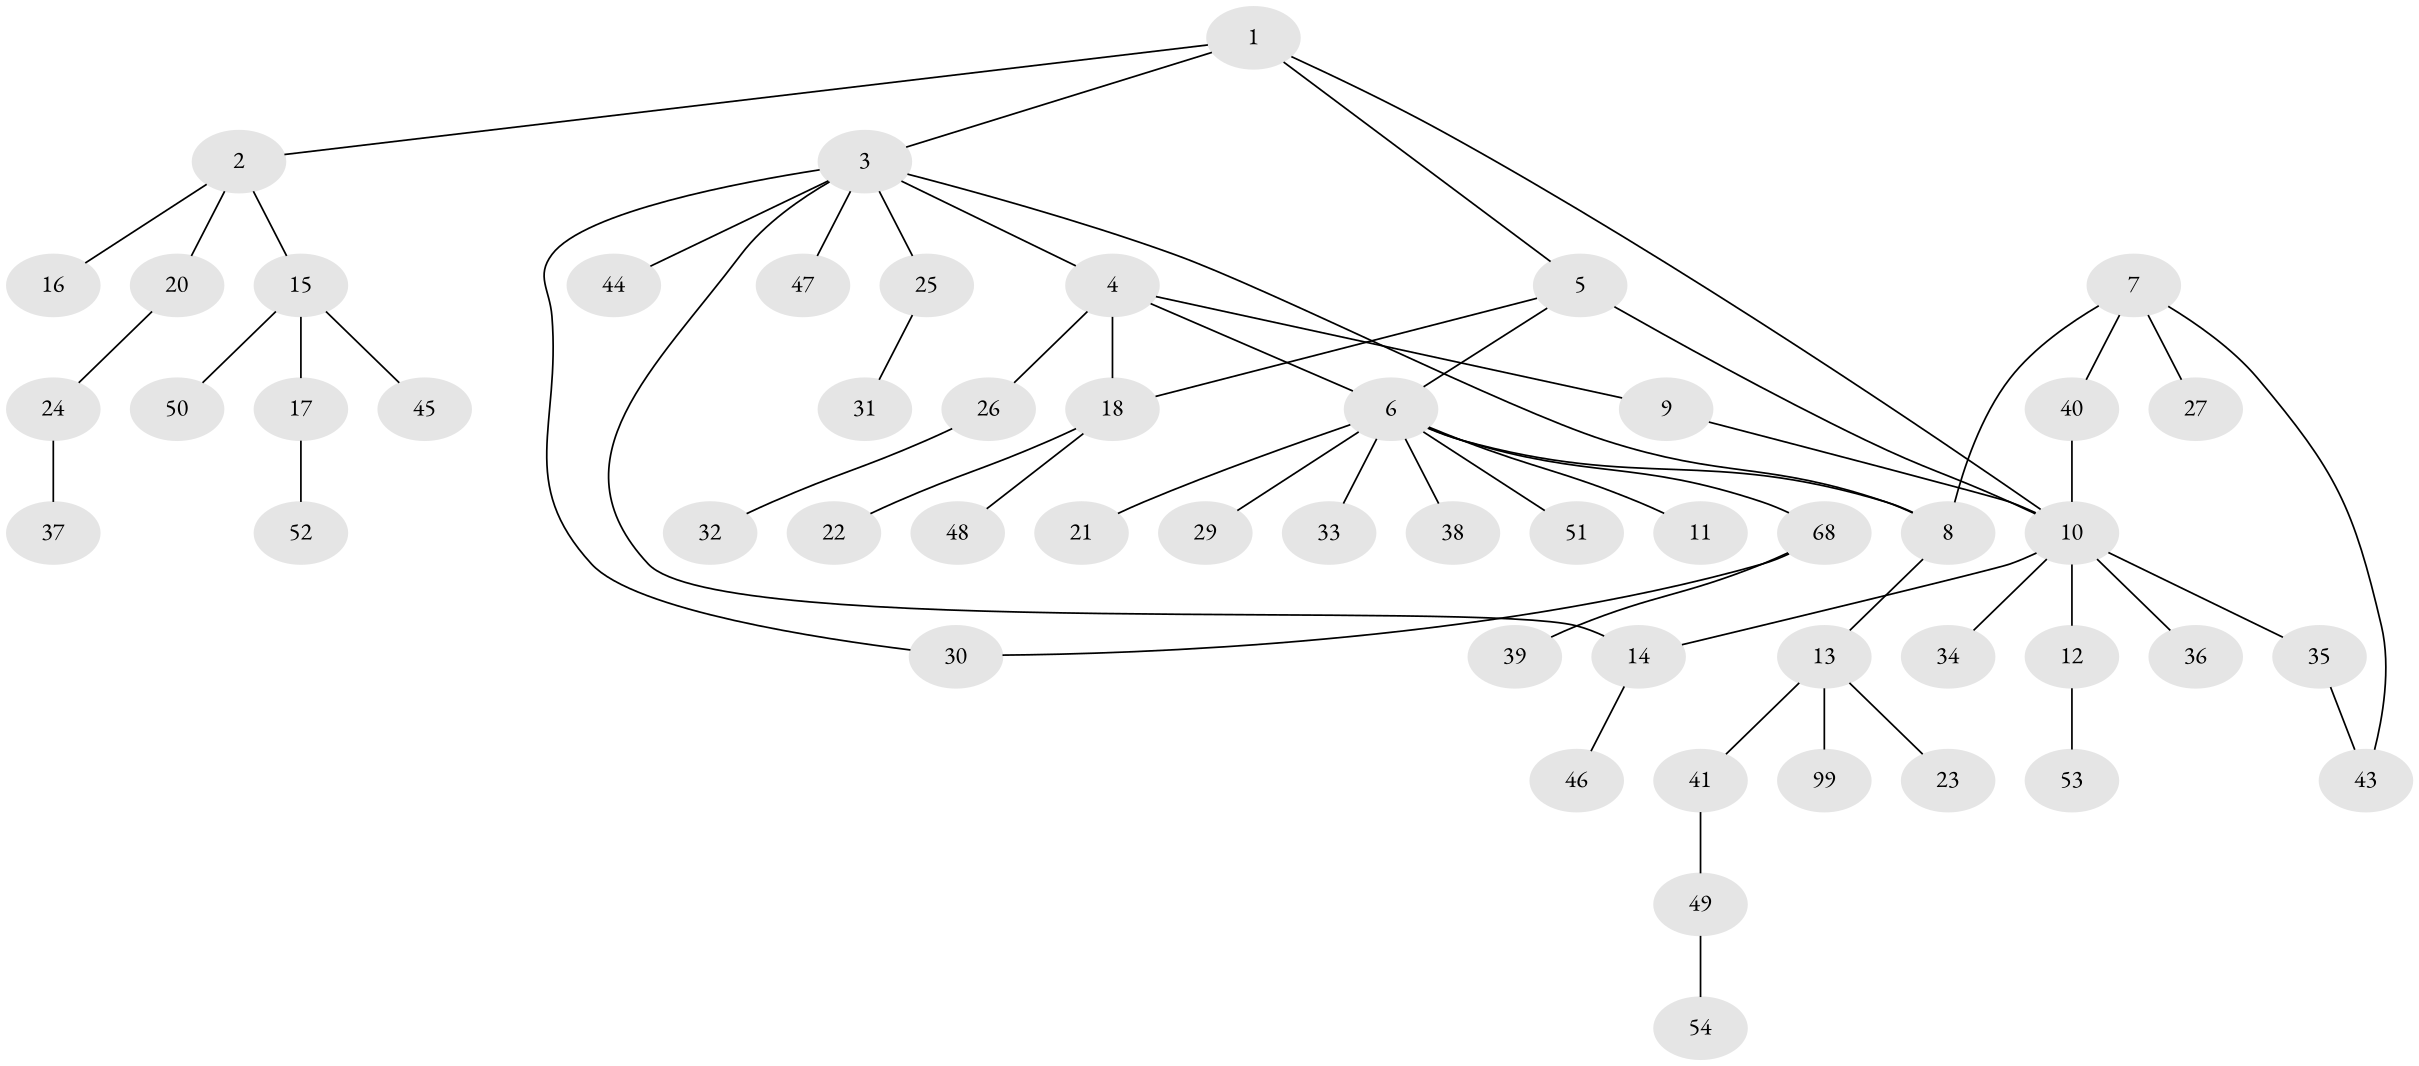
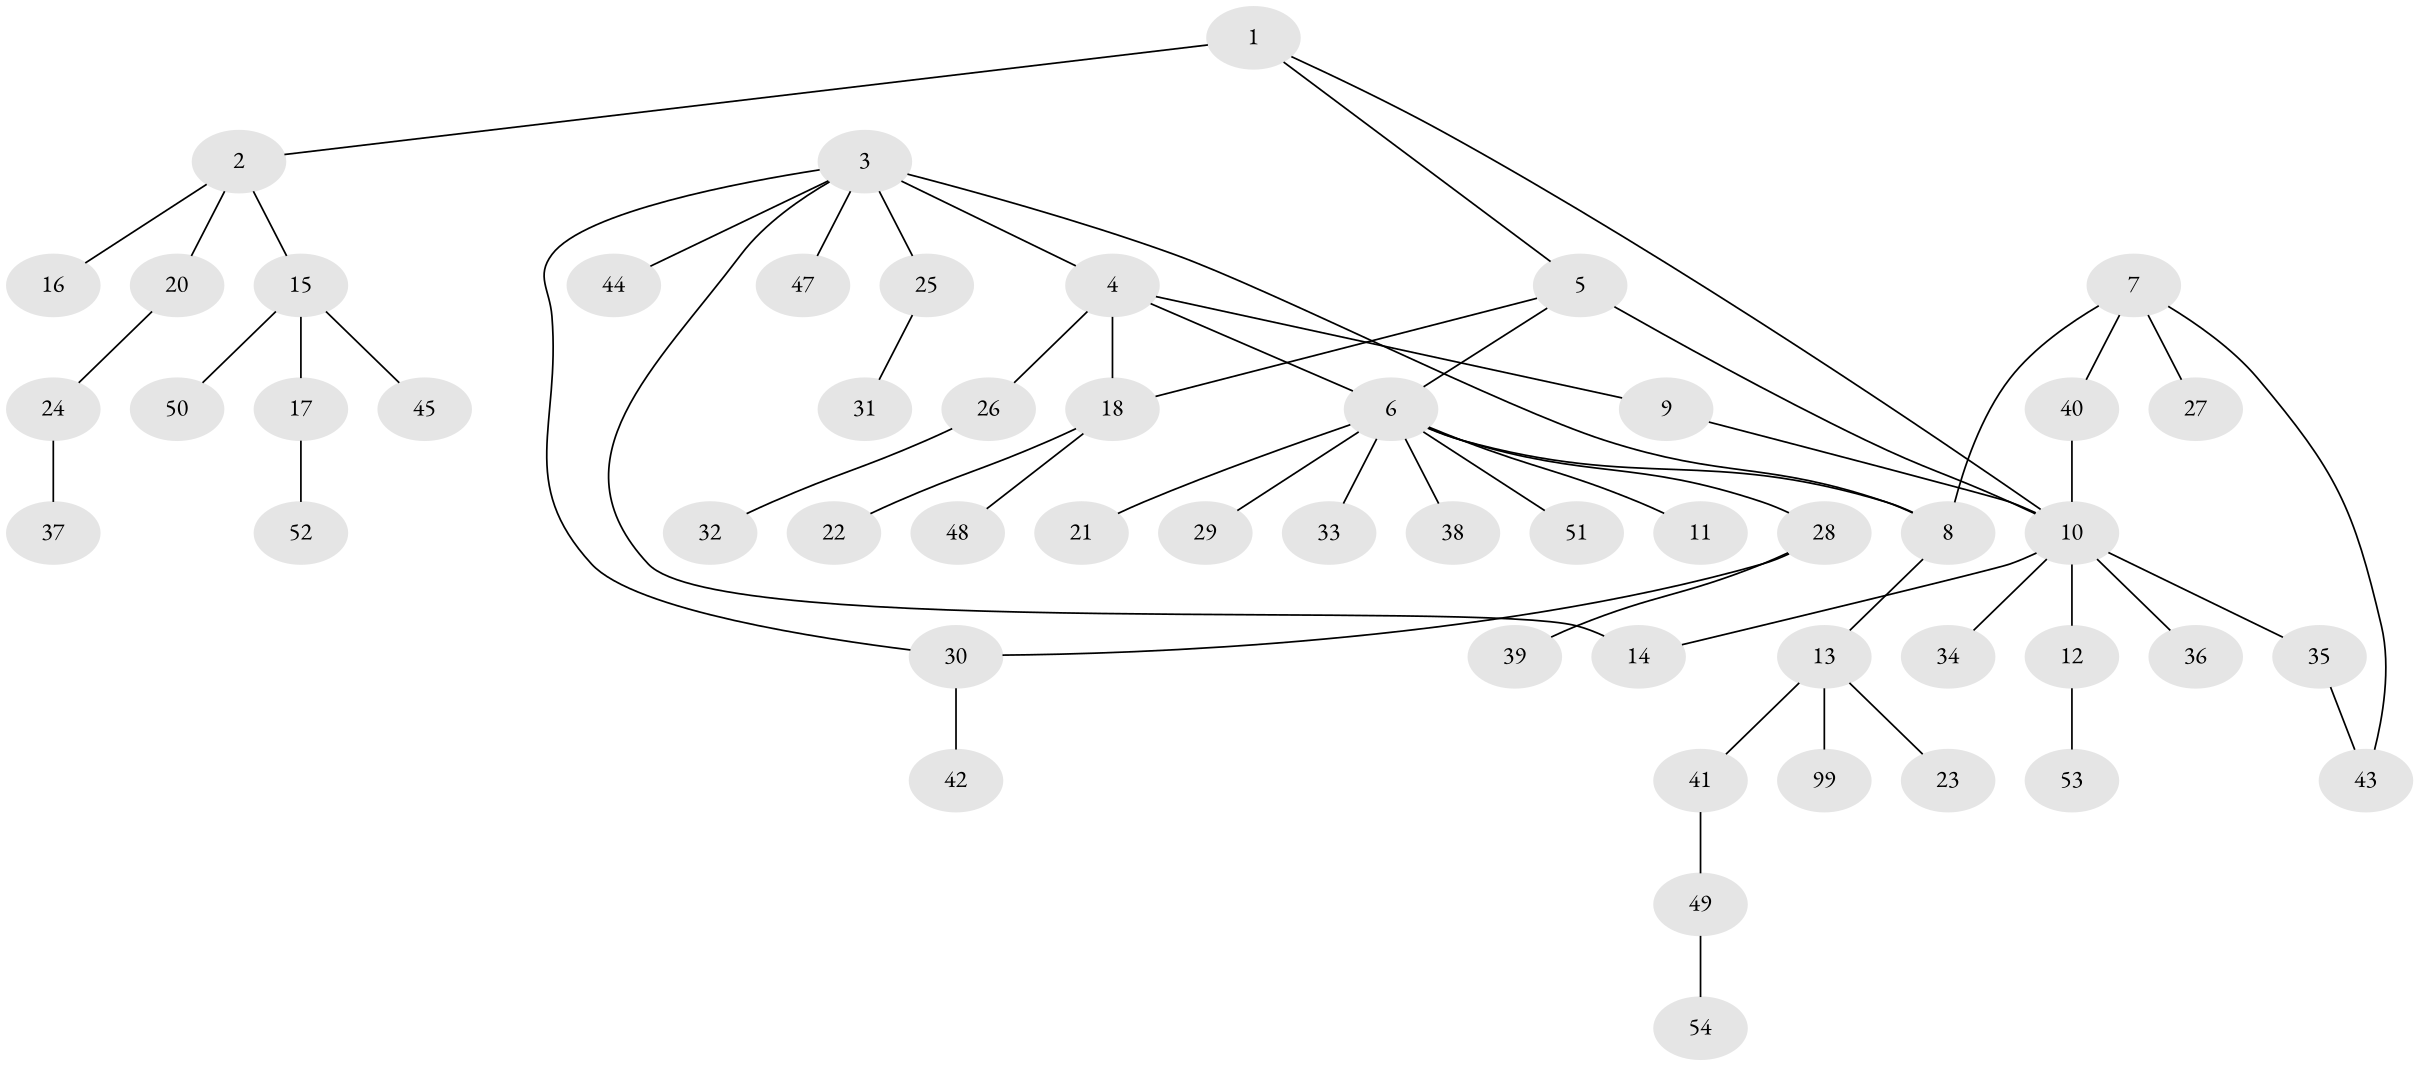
(1059, 100) -> none
(1824, 533) -> (1824, 533)
none -> (956, 781)
(1577, 781) -> none
